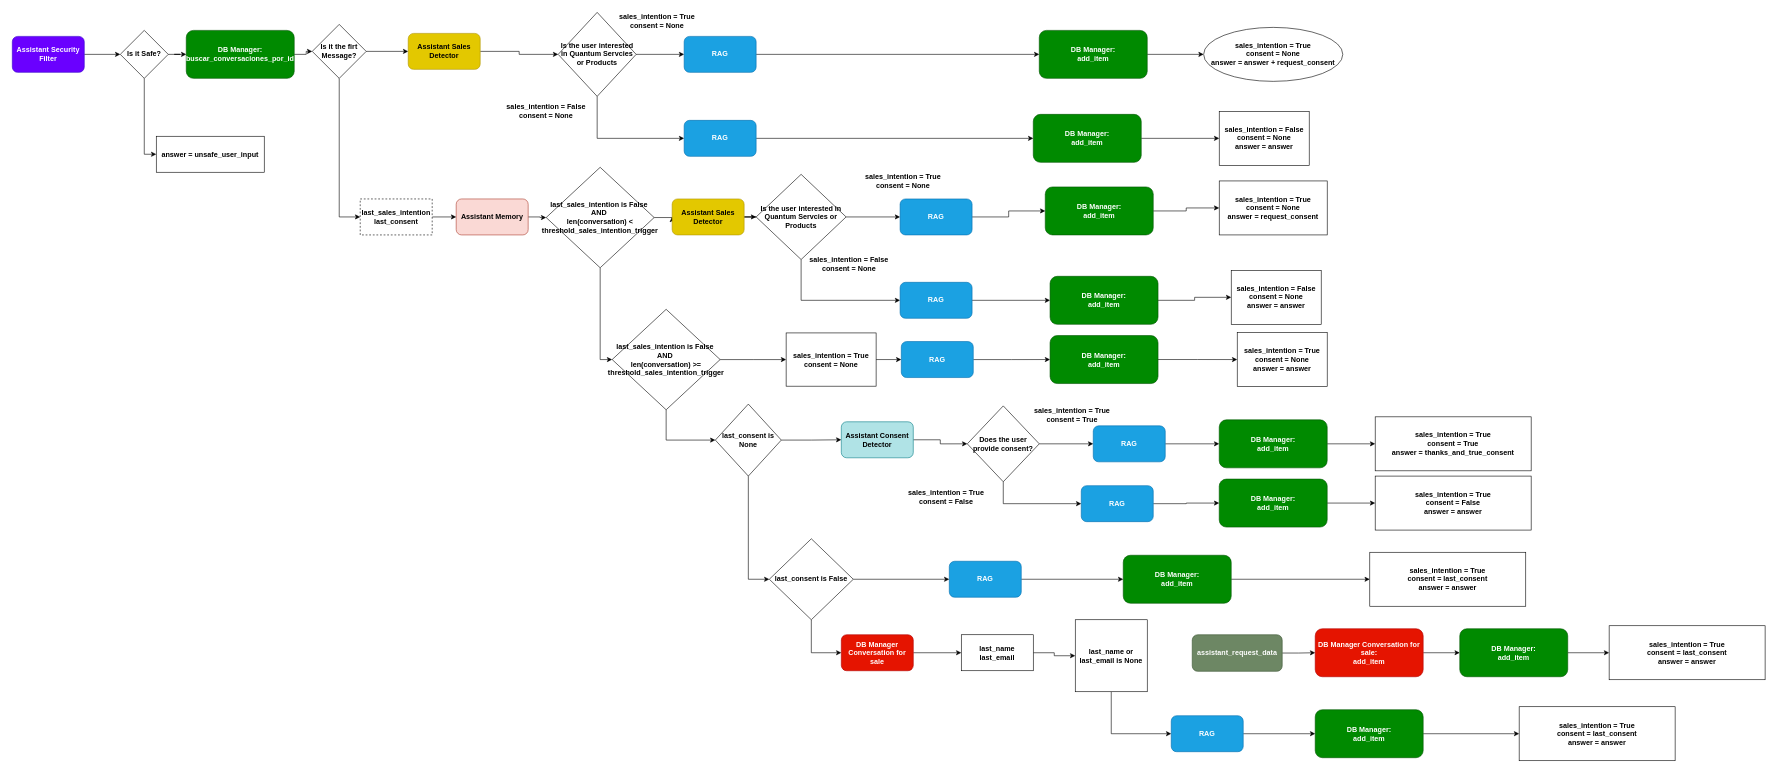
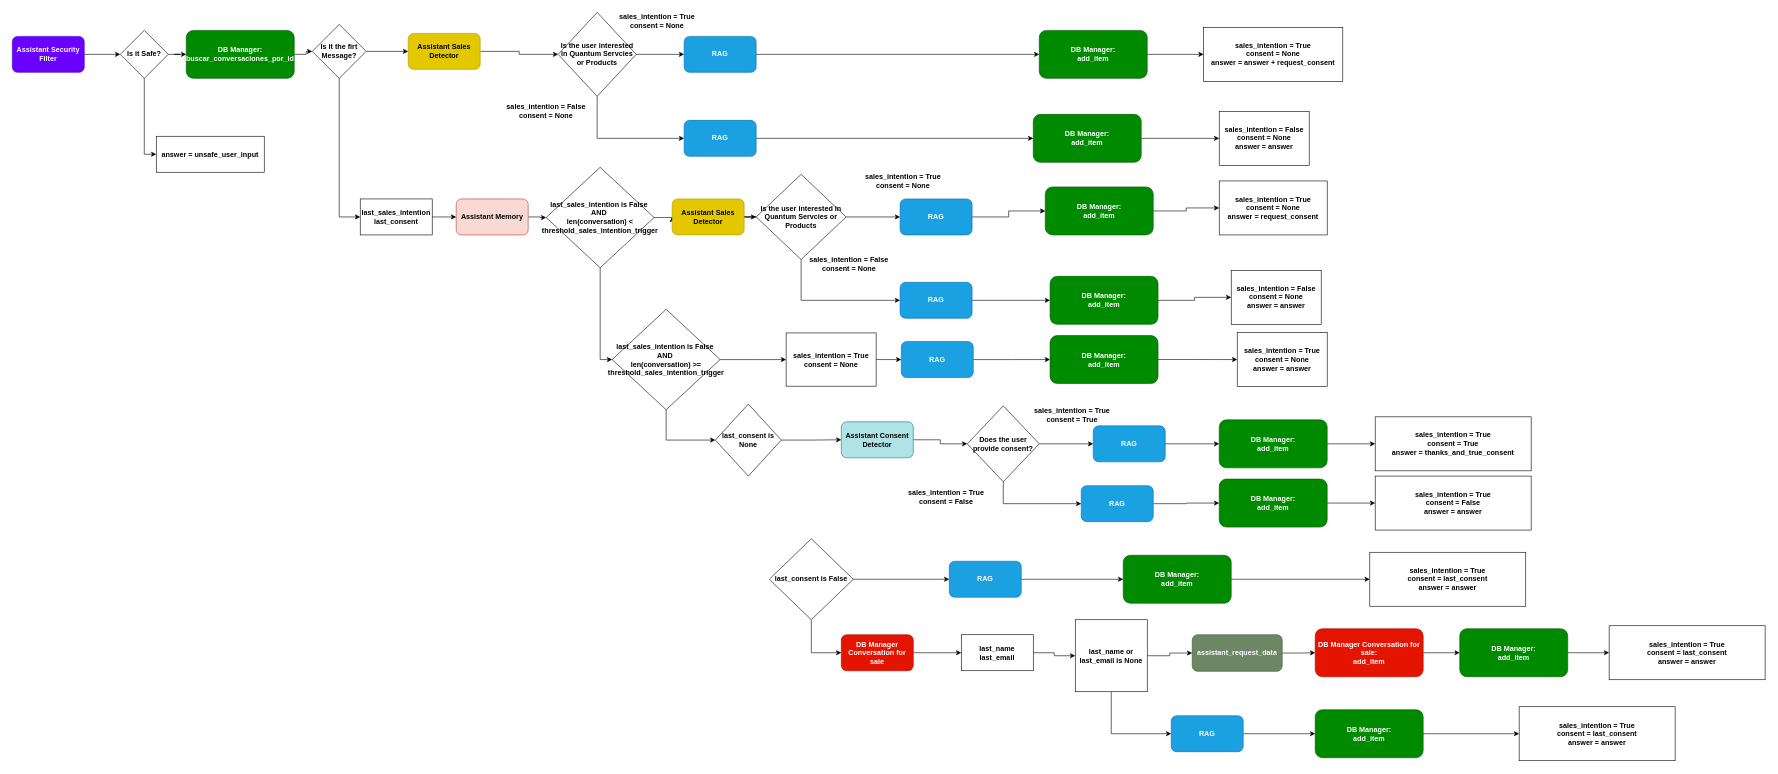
(1274, 54) -> (1274, 54)
(396, 217) -> (396, 217)
(749, 578) -> none
none -> (1170, 656)
